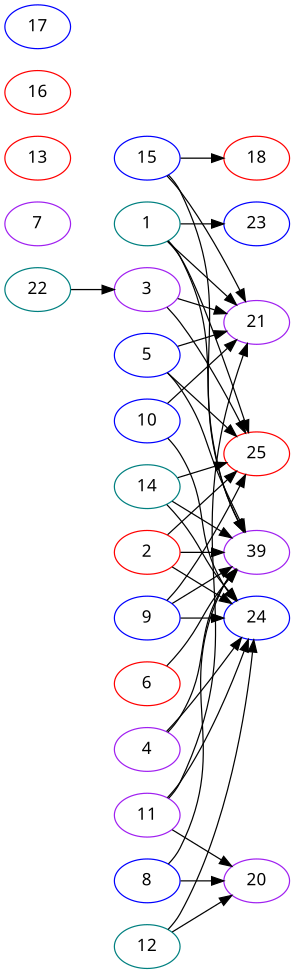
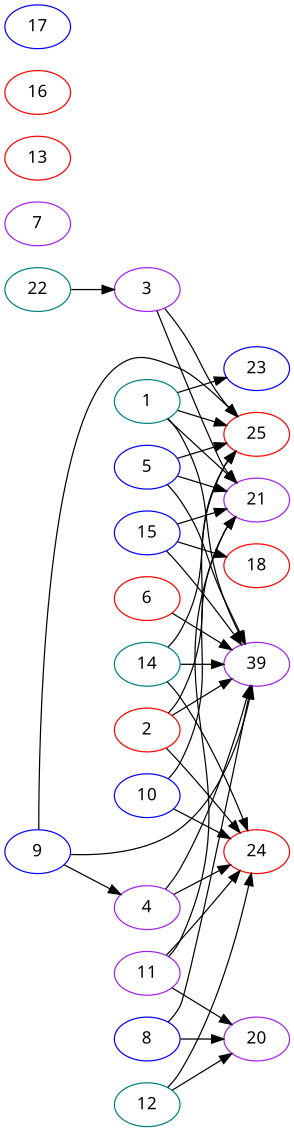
(193, 618) -> (87, 877)
(257, 618) -> (257, 852)
